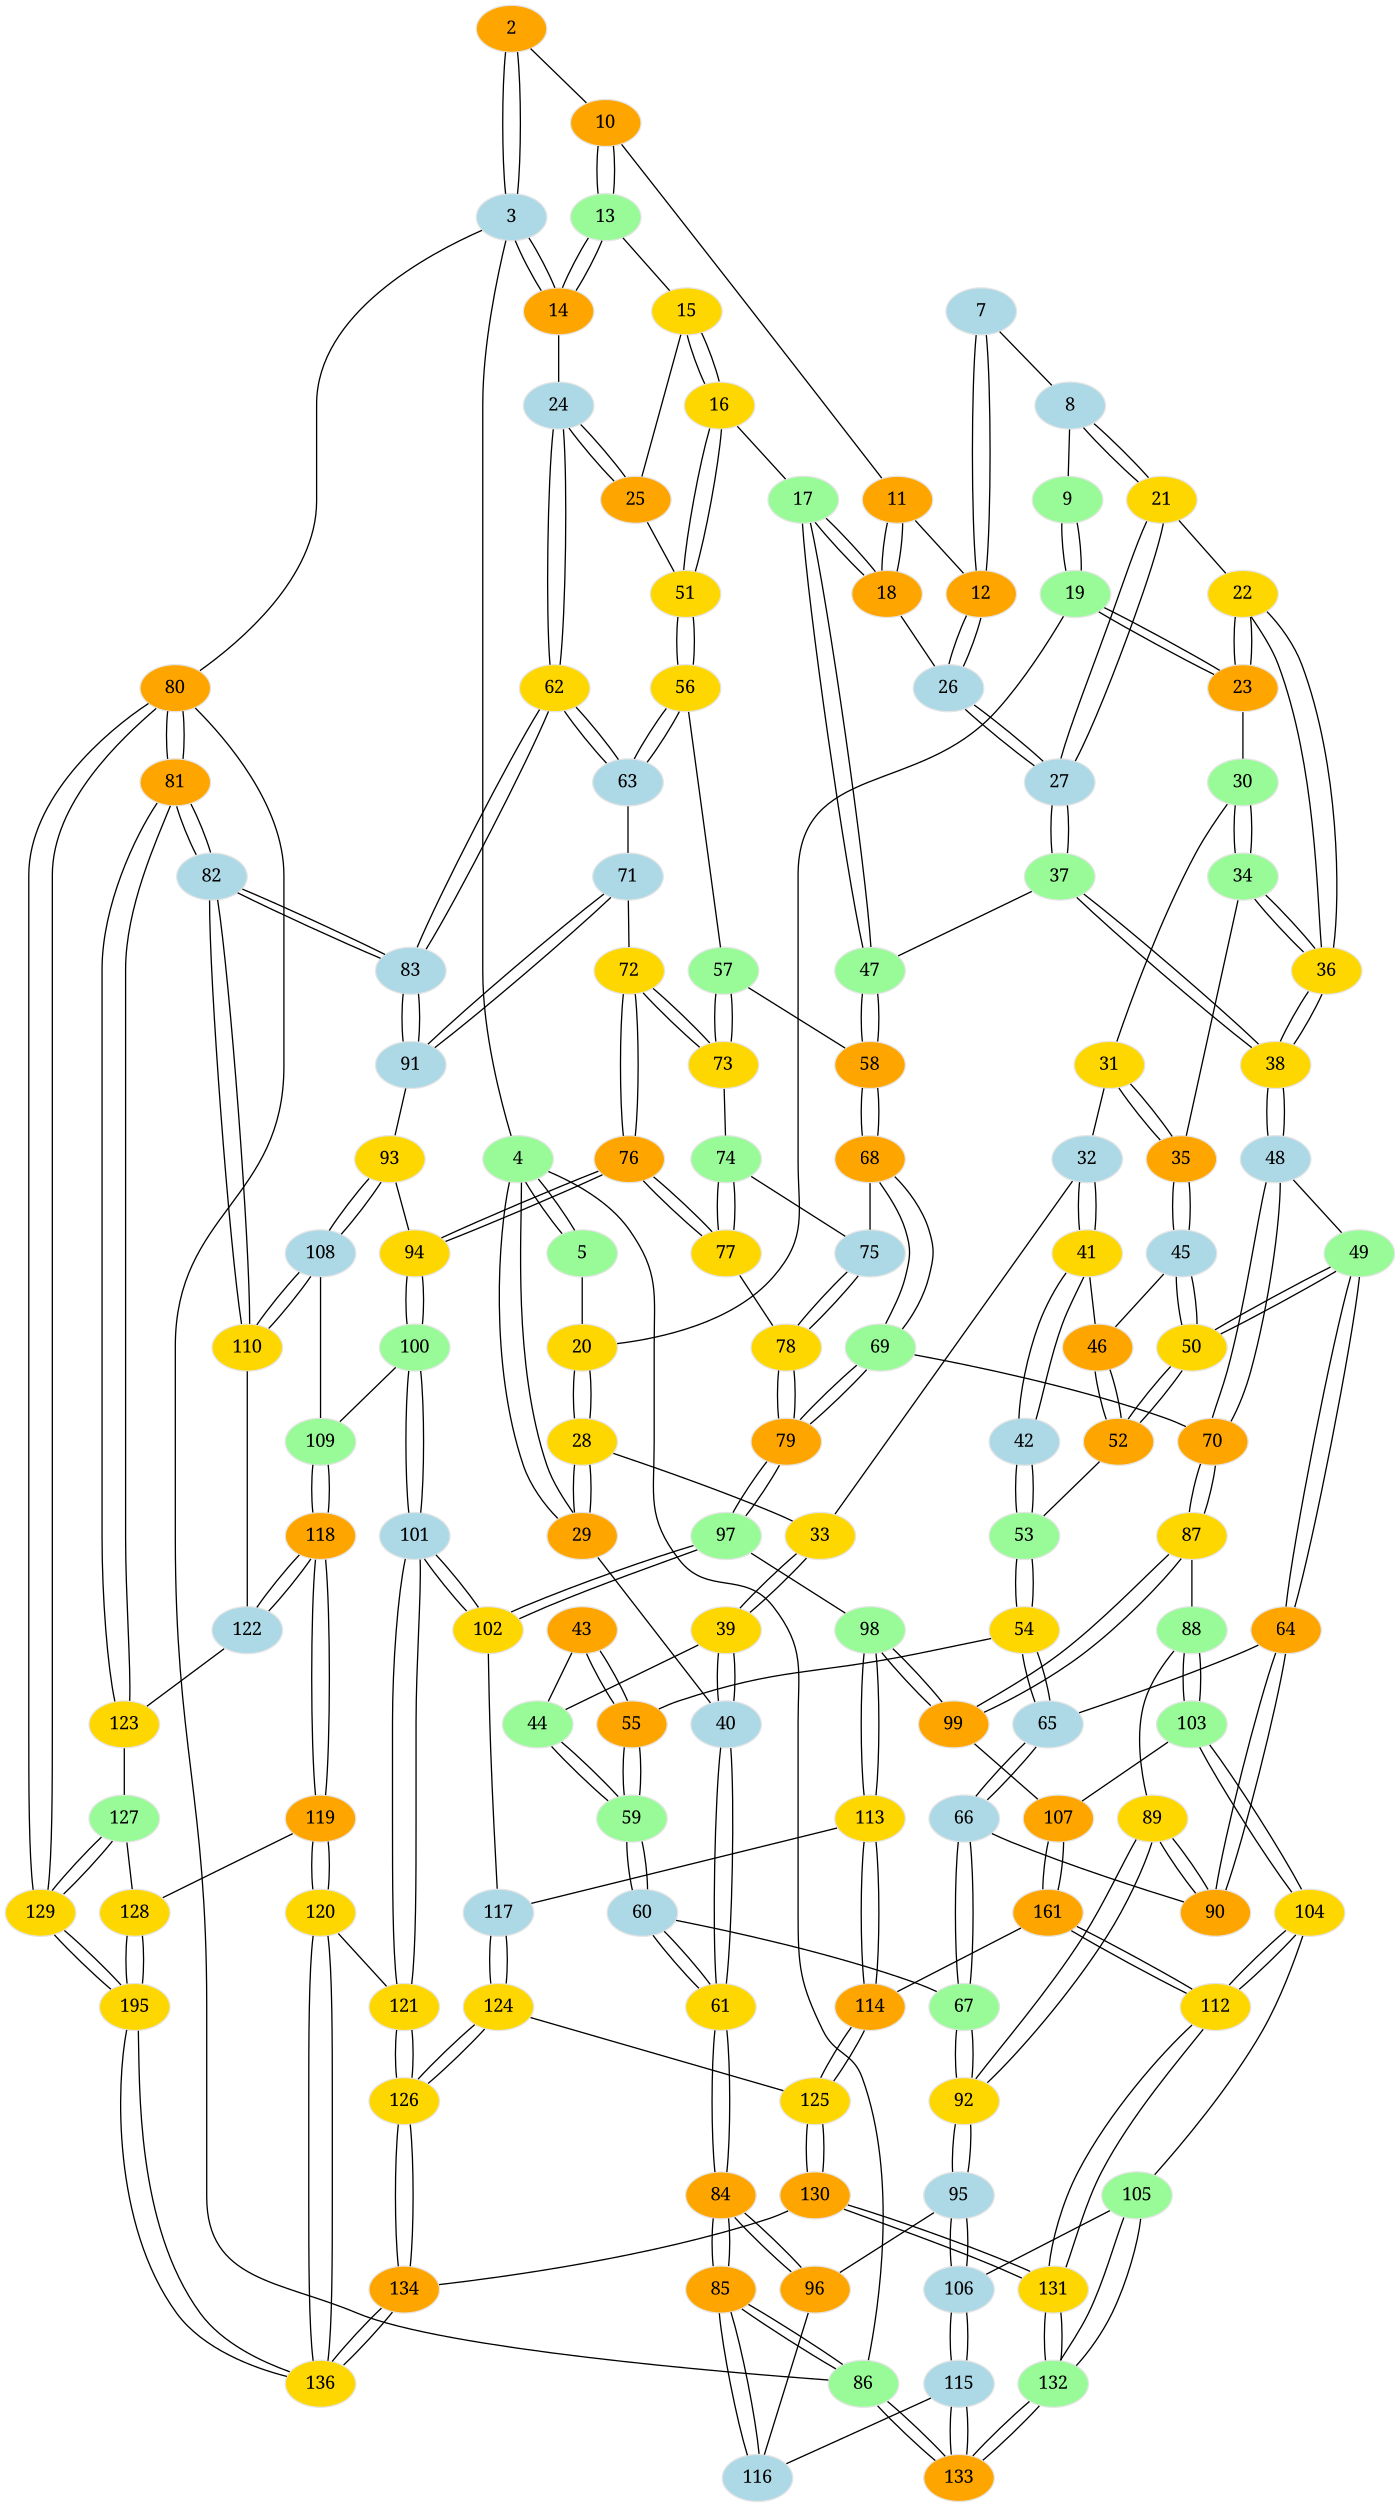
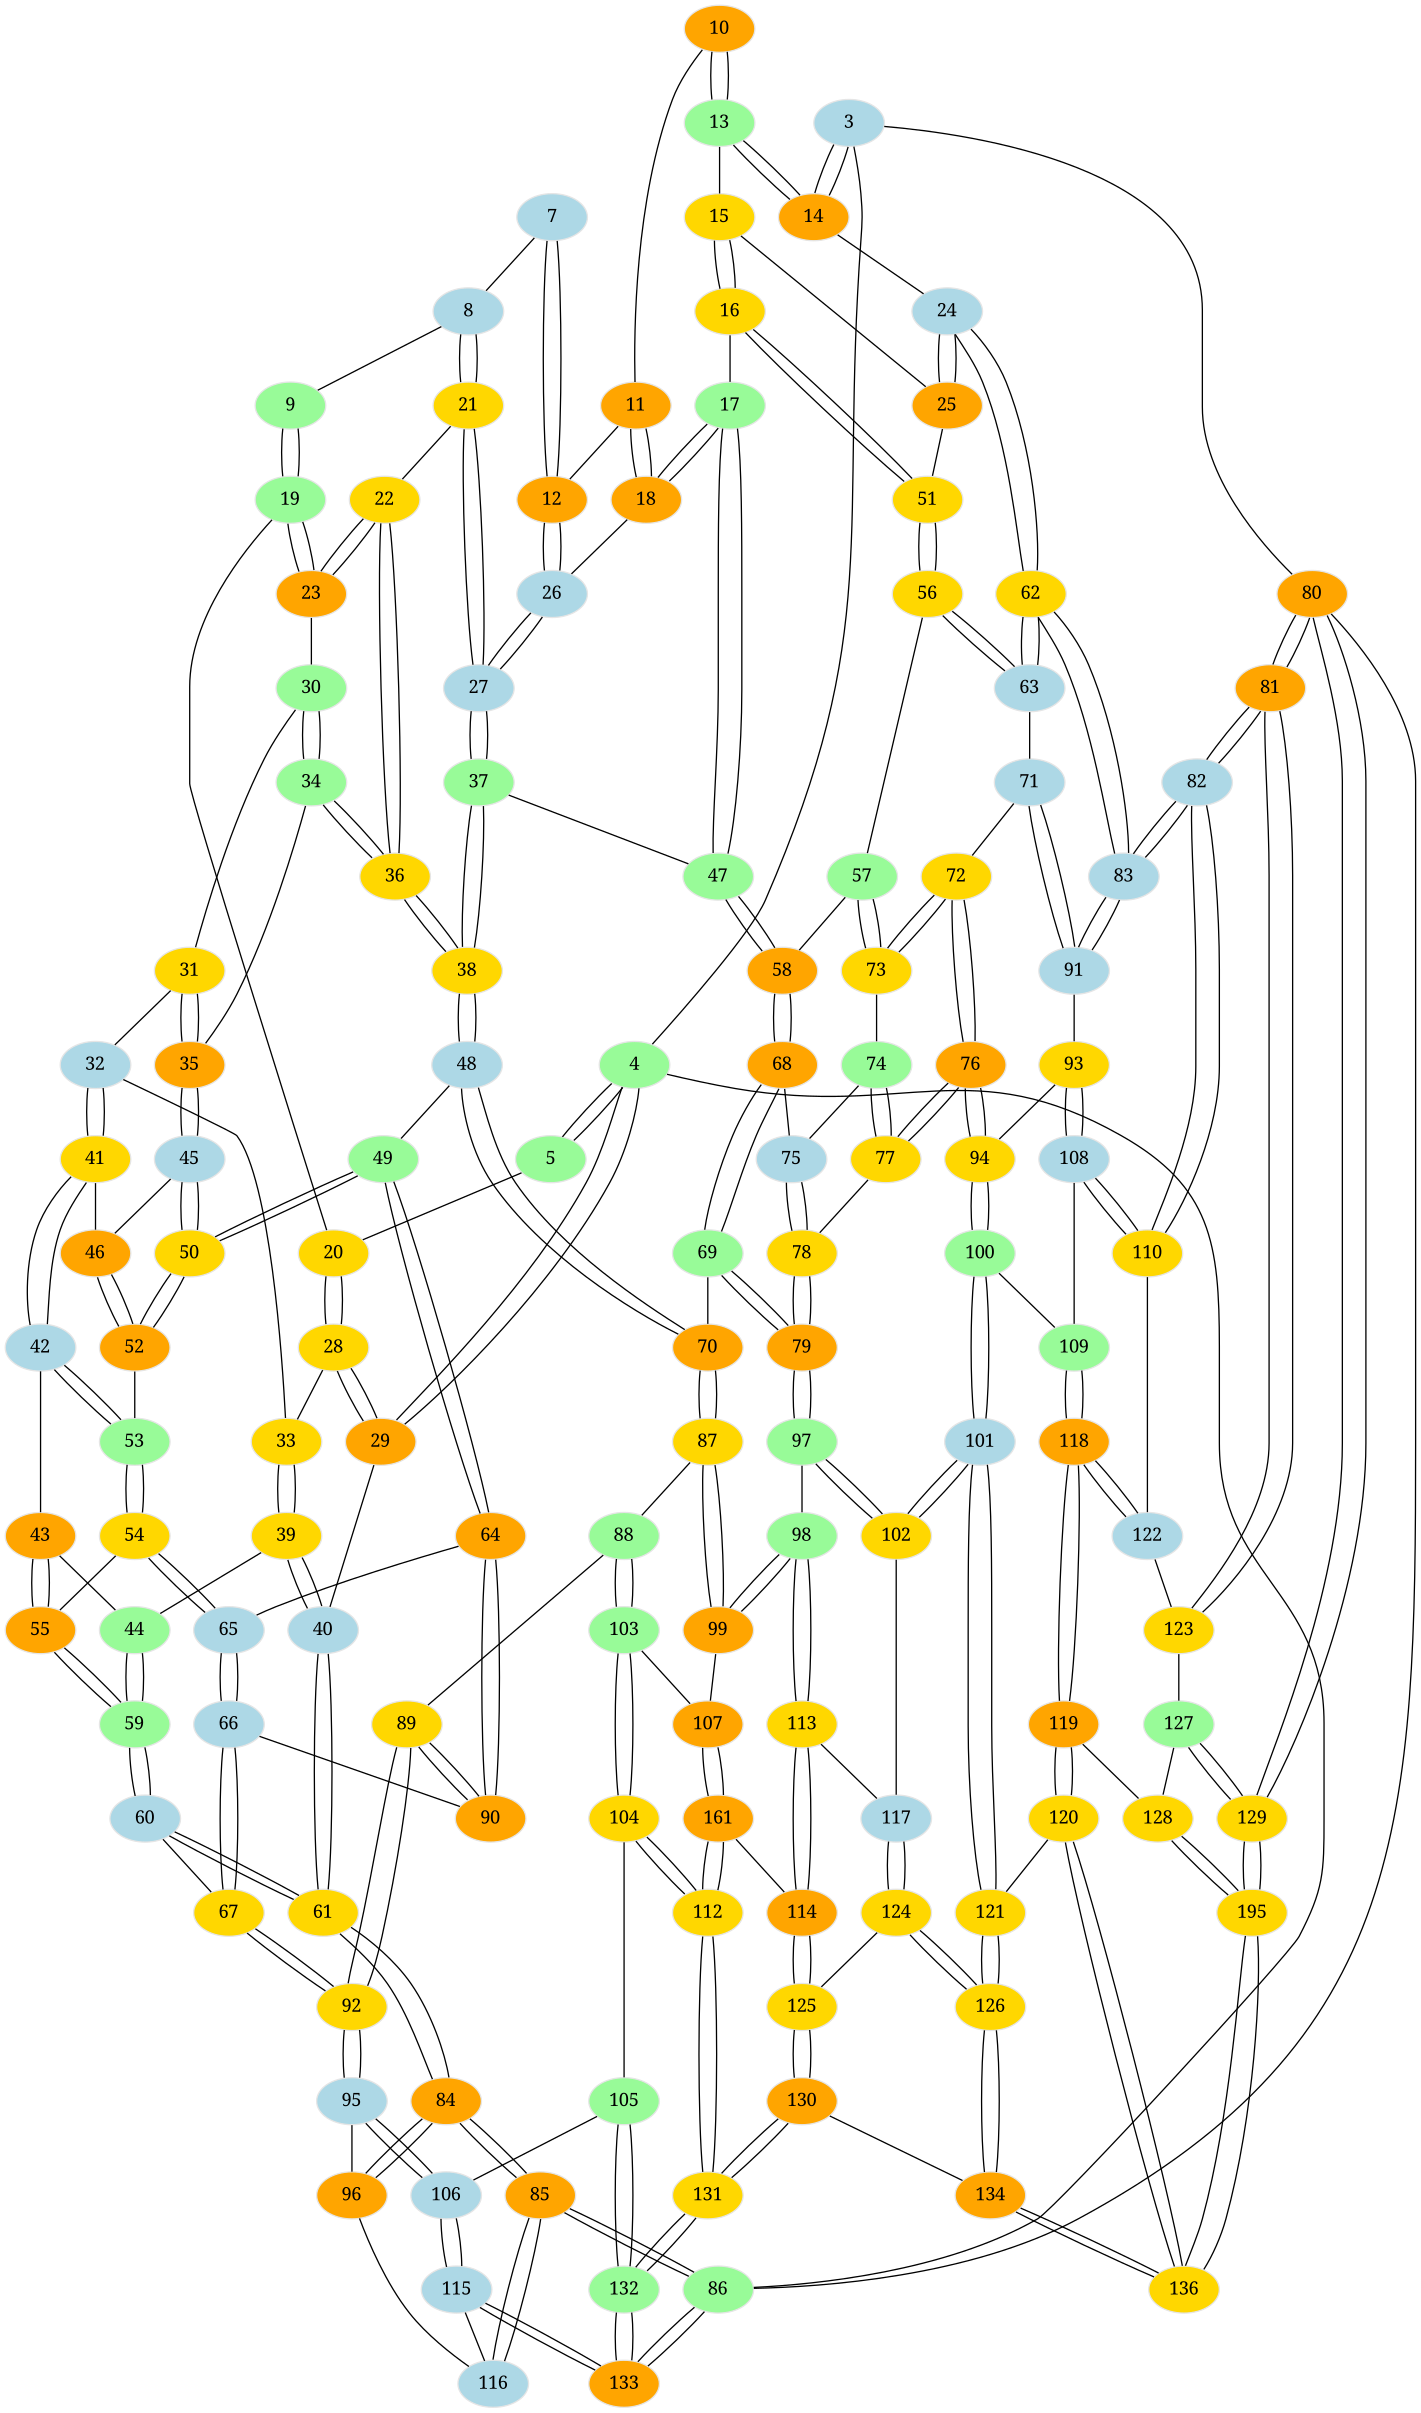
(512, 29) -> none
none -> (41, 1442)
(964, 2007) -> (229, 1913)
